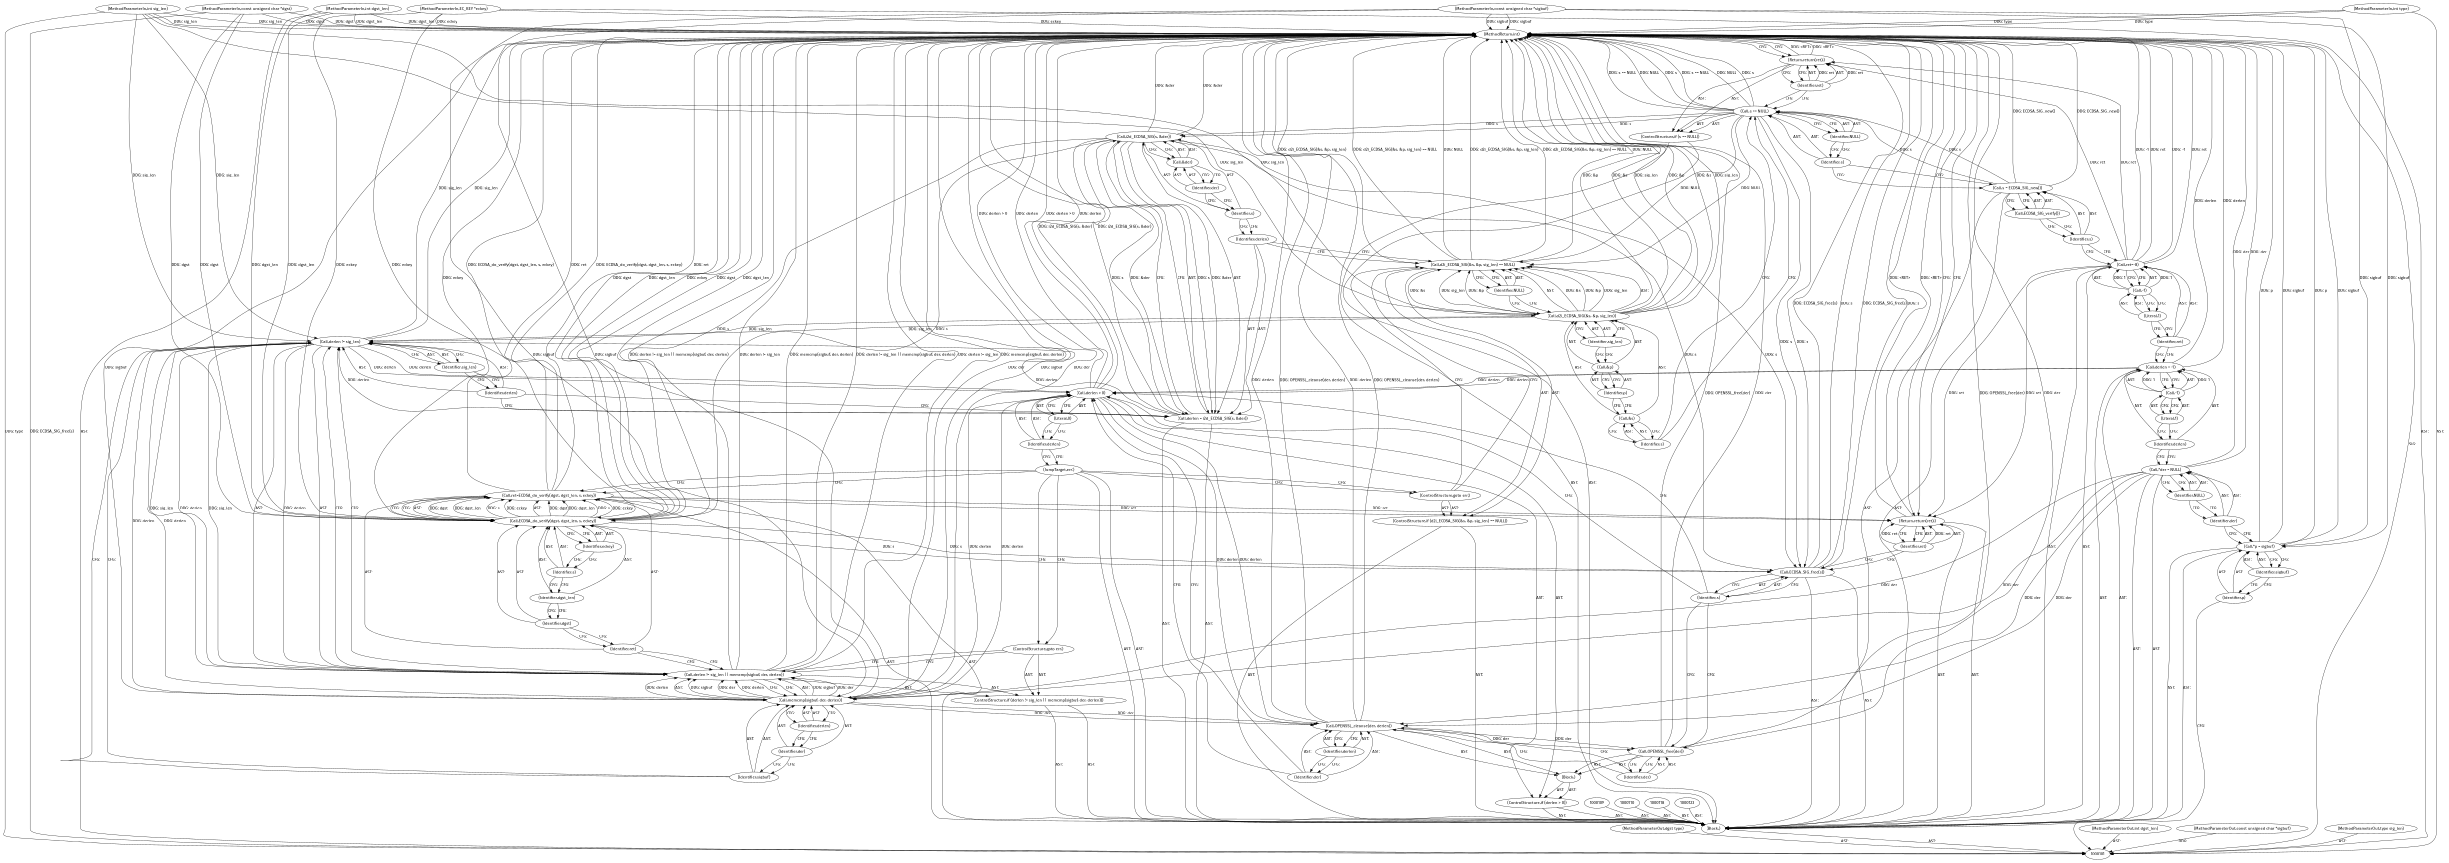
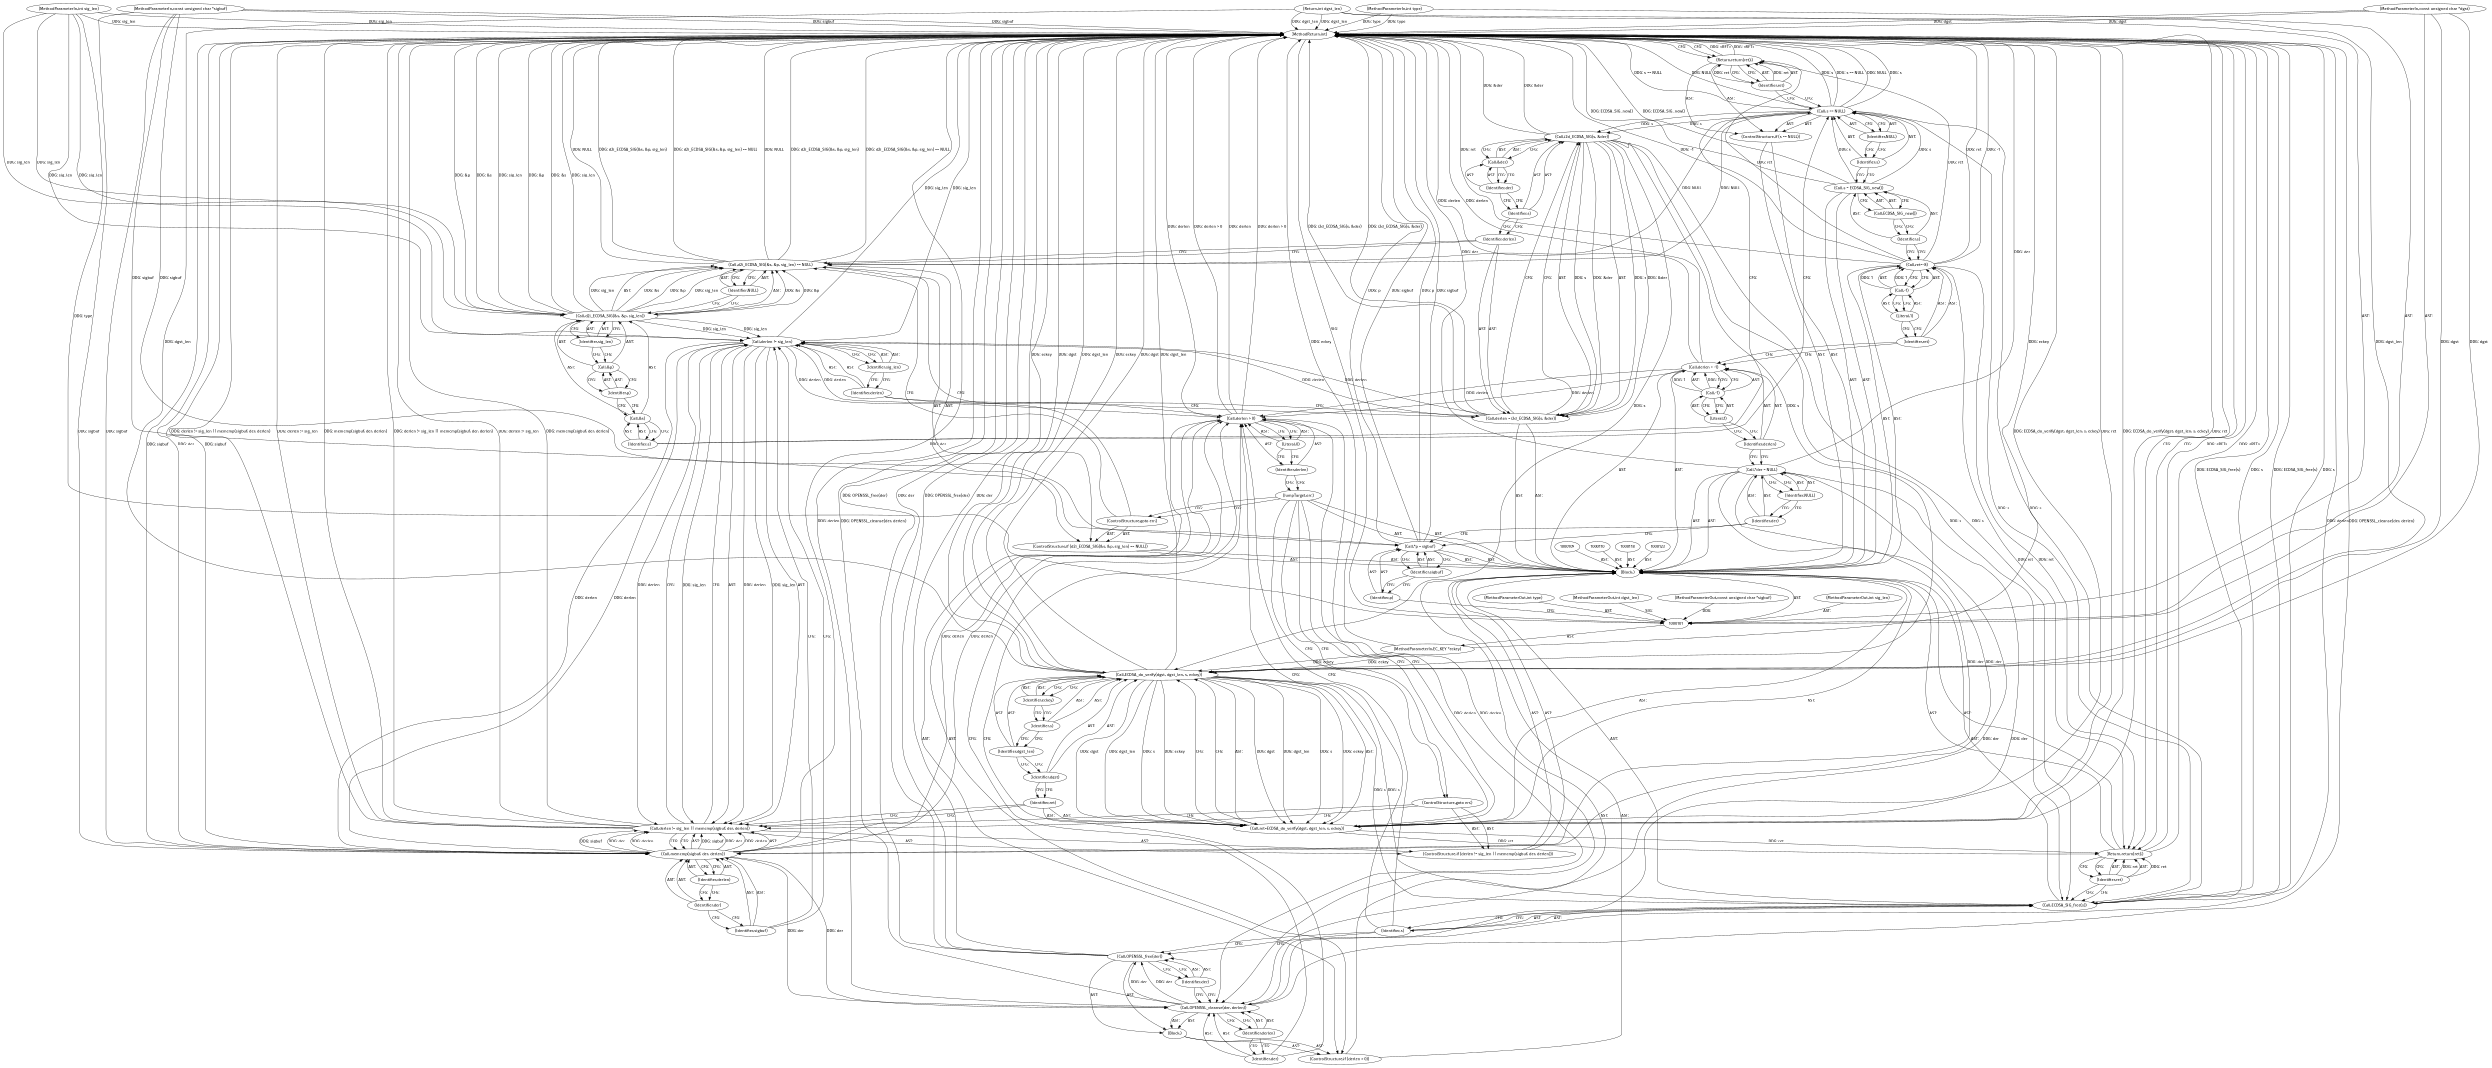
(358, 9) -> (1322, 9)
(1981, 27) -> (1564, 635)
(2037, 214) -> (1895, 214)
(52, 432) -> (2429, 316)
(1653, 829) -> (1513, 598)
(2371, 829) -> (1858, 598)
(2117, 841) -> (1649, 611)
